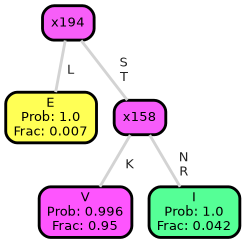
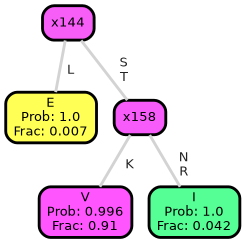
(68, 23) -> (68, 23)
(86, 212) -> (86, 212)
